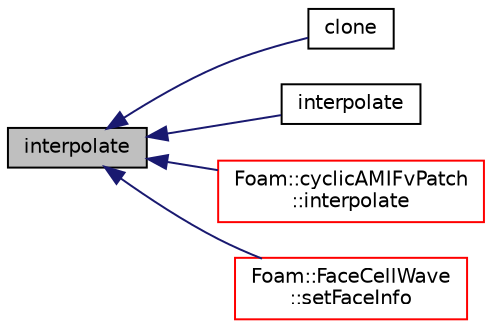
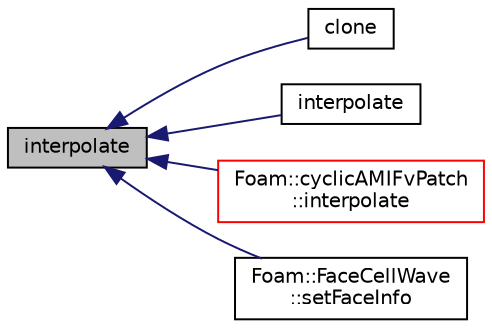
(351, 289) -> (351, 289)
